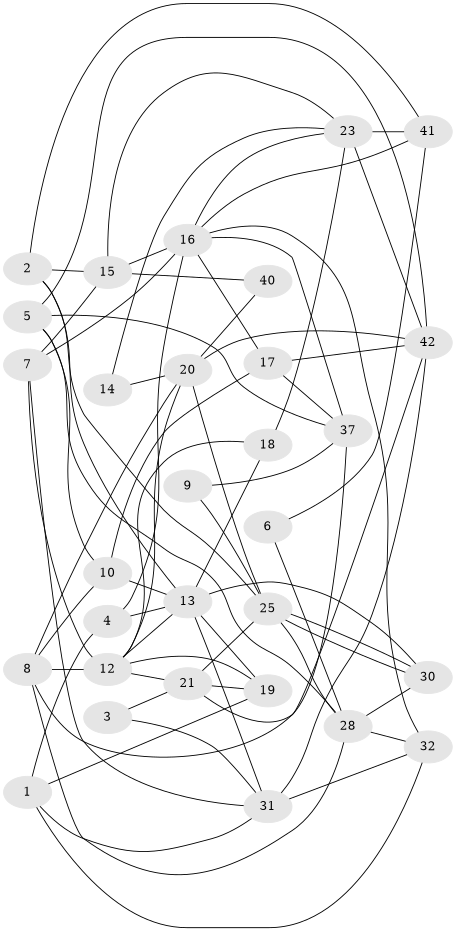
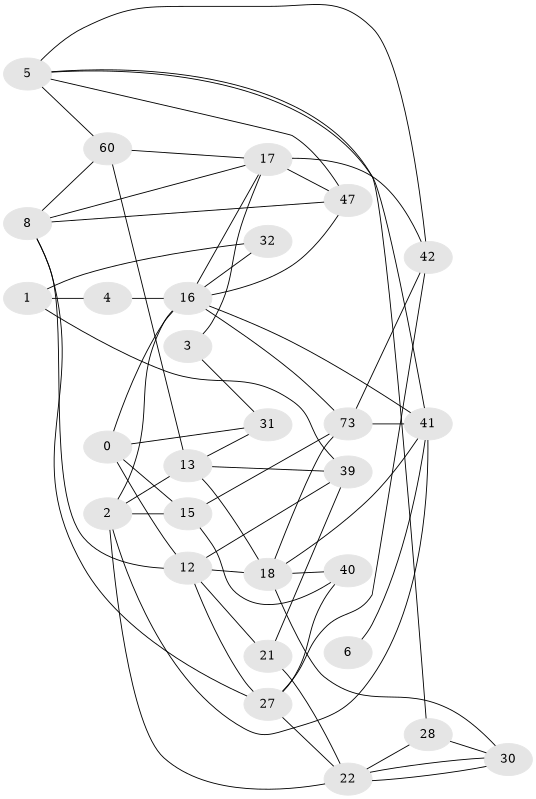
(348, 132) -> (348, 424)
none -> (386, 220)
(154, 254) -> (144, 404)
(28, 365) -> (108, 447)
(188, 370) -> (268, 704)
(108, 390) -> none
(348, 431) -> (348, 200)
(188, 486) -> none
none -> (359, 508)
none -> (311, 572)
(108, 573) -> (108, 149)
(346, 583) -> none
(323, 594) -> (365, 695)
(378, 597) -> none
(268, 609) -> (348, 779)
(302, 610) -> none
(151, 611) -> none
(148, 636) -> none
(268, 691) -> (348, 472)
(148, 701) -> (234, 256)
(388, 737) -> none
(348, 777) -> none
(143, 851) -> none
(160, 873) -> (148, 192)
